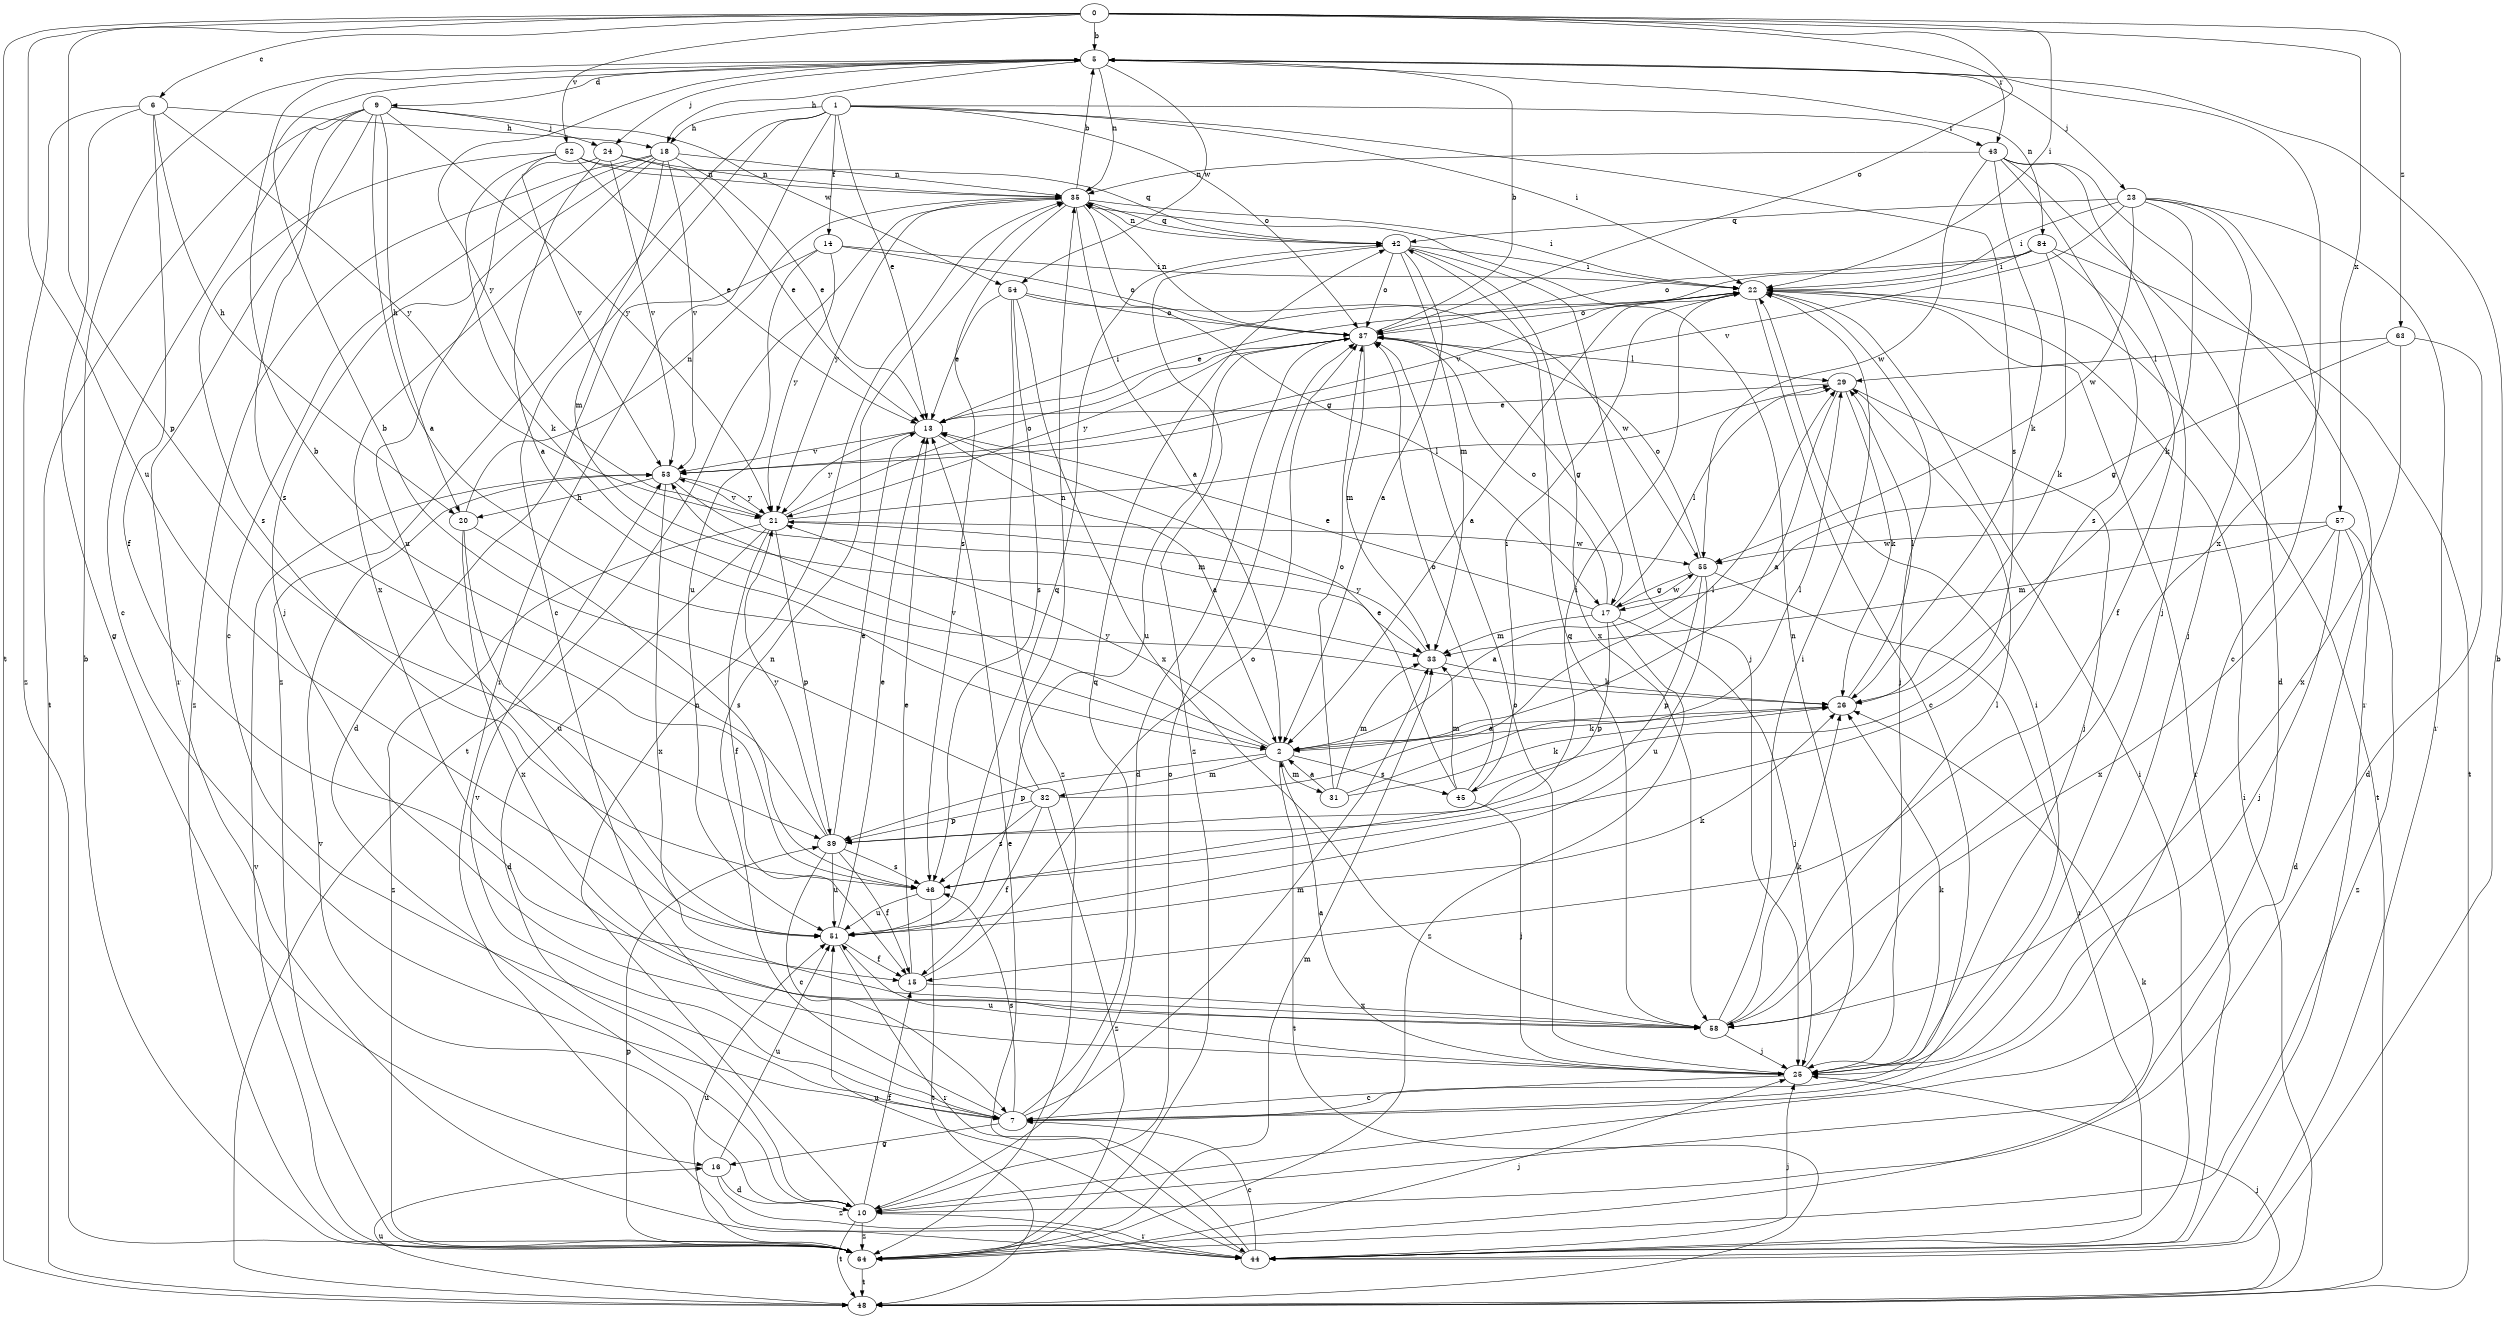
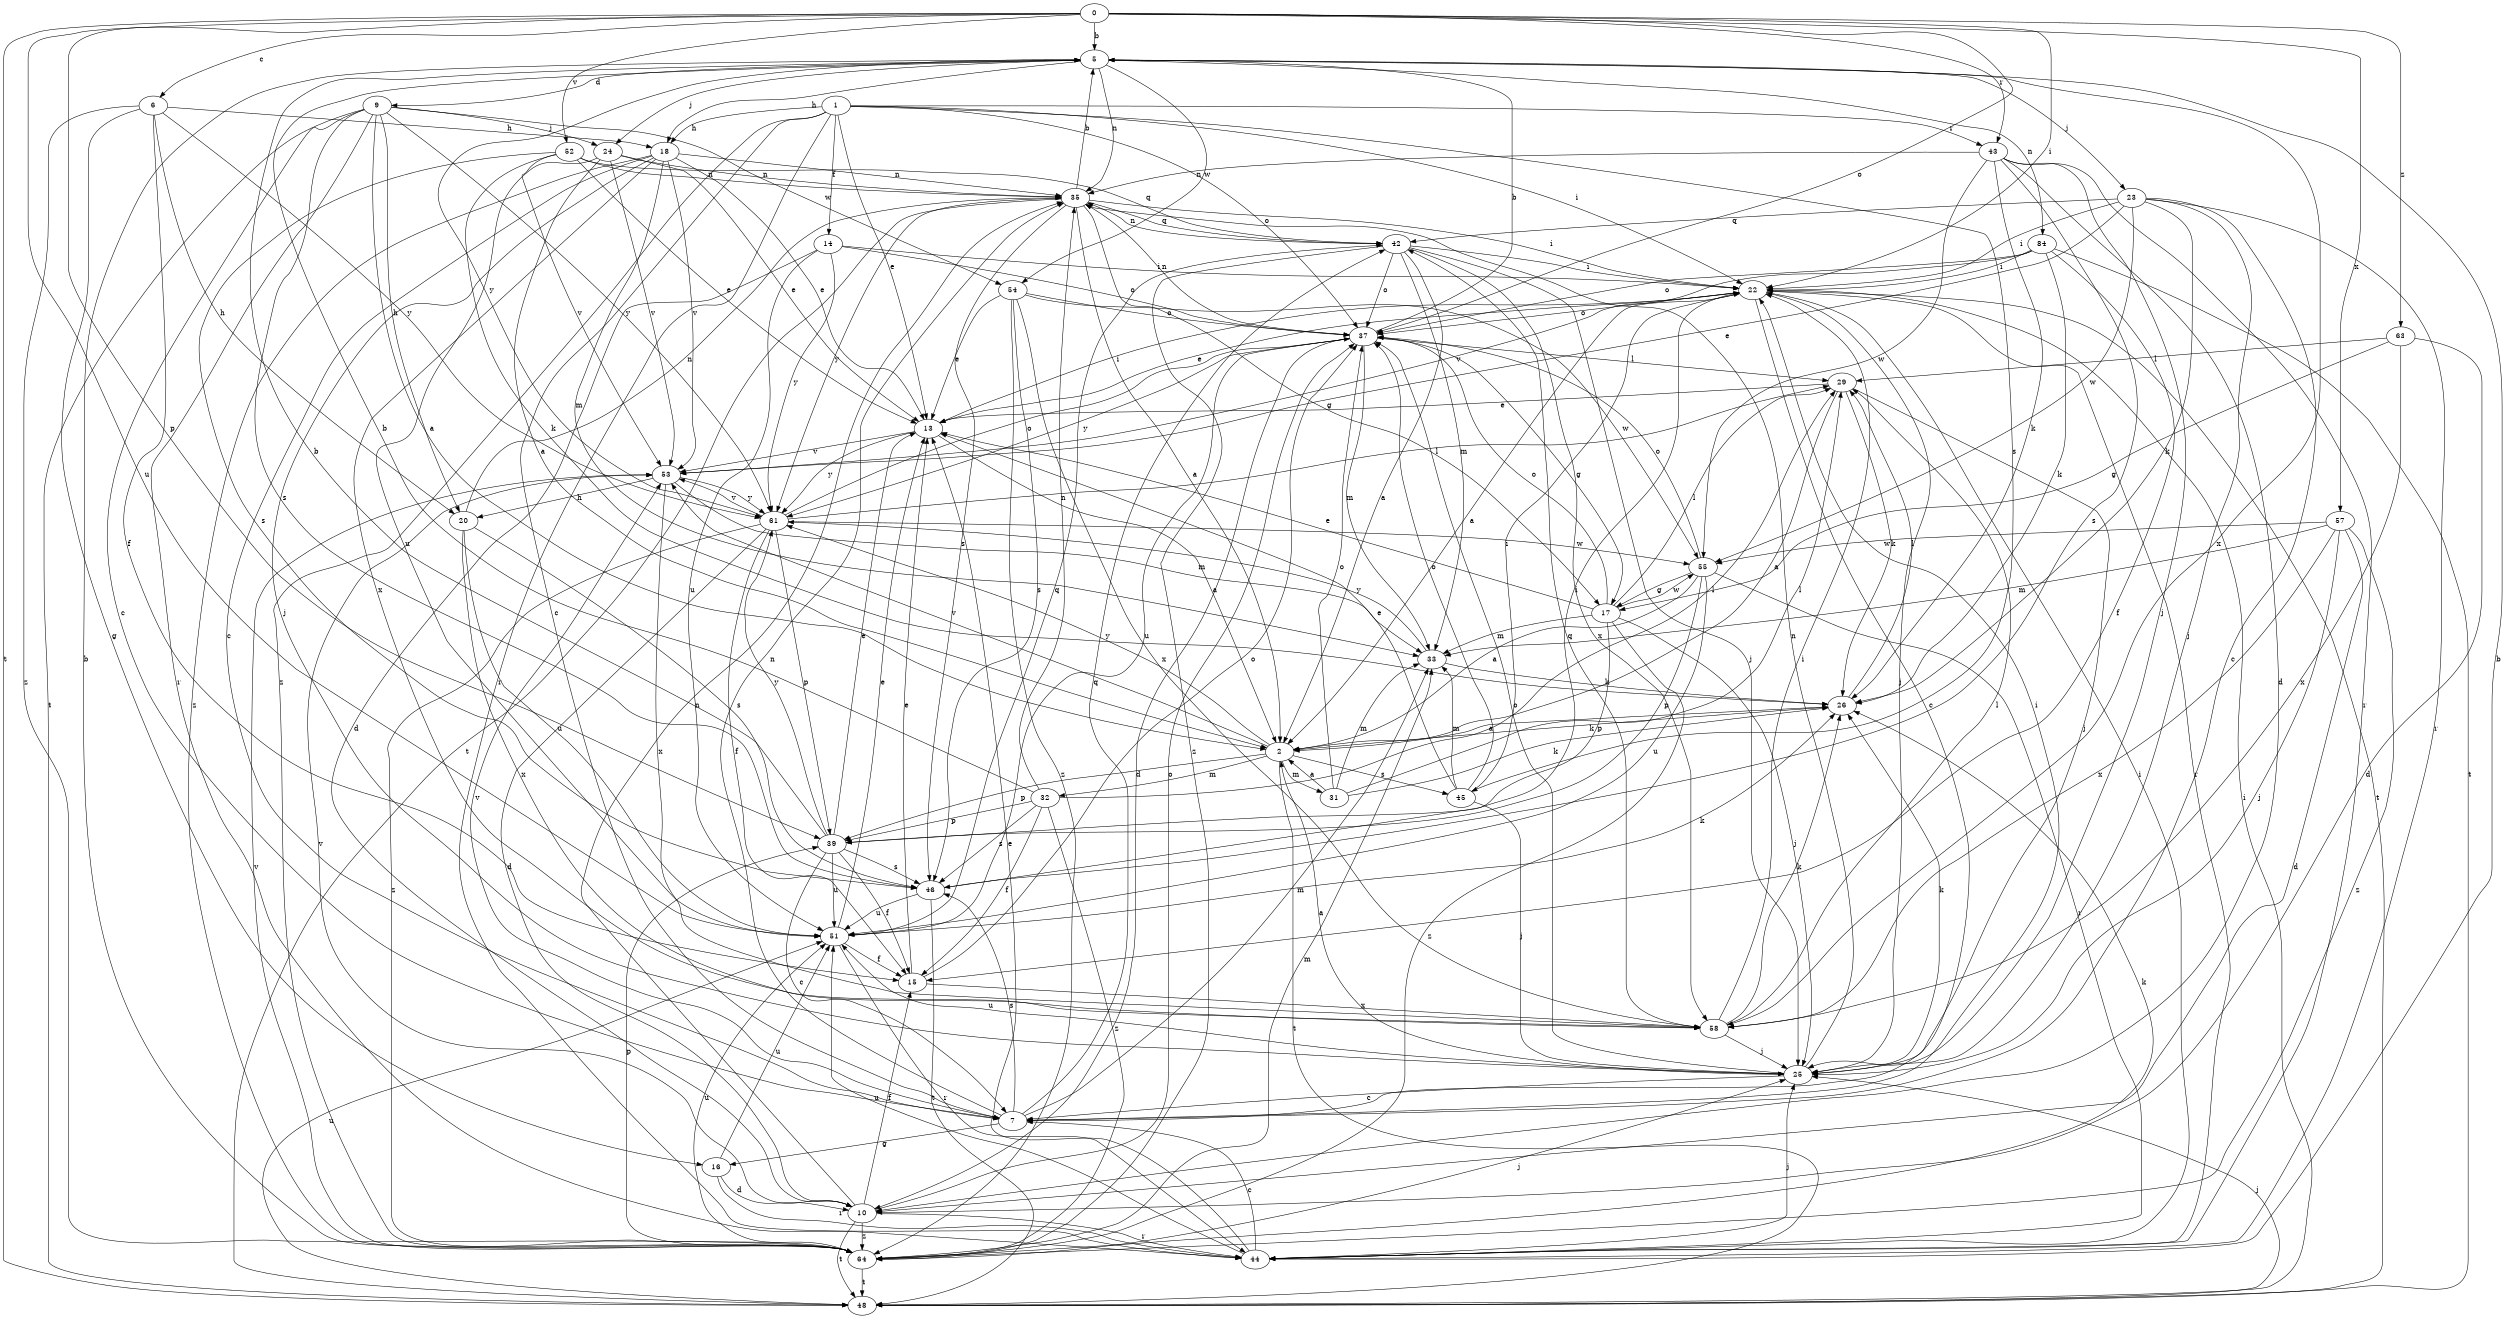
(1728, 336) -> (1728, 336)
(774, 521) -> (774, 521)
(841, 1213) -> (841, 1213)
(440, 1262) -> (264, 1189)
